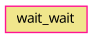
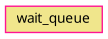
(46, 19) -> (54, 19)
